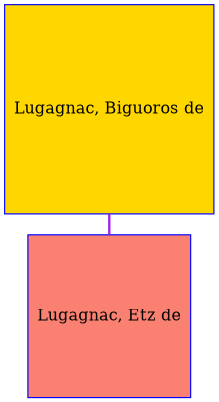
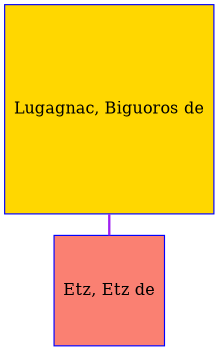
(109, 316) -> (109, 291)
